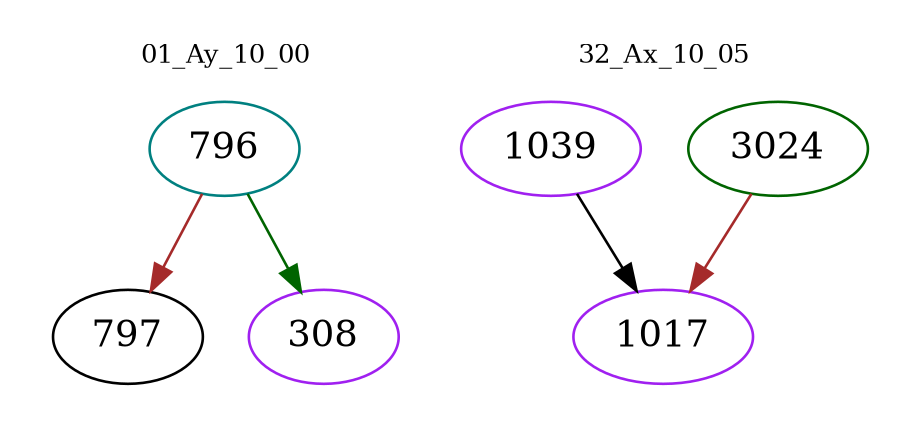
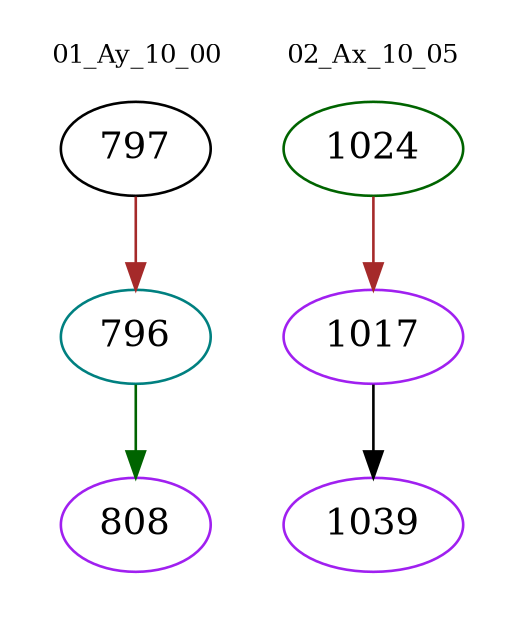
(665, 56) -> (373, 56)
(778, 149) -> (373, 149)
(183, 231) -> (136, 230)
(600, 231) -> (373, 418)
(324, 337) -> (136, 525)
